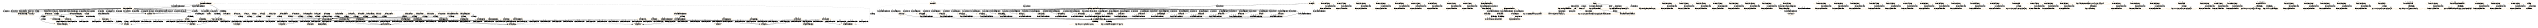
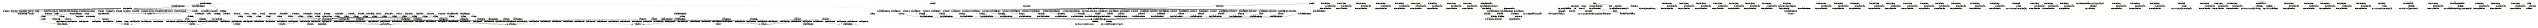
(1723, 6) -> (1723, 6)
none -> (399, 14)
